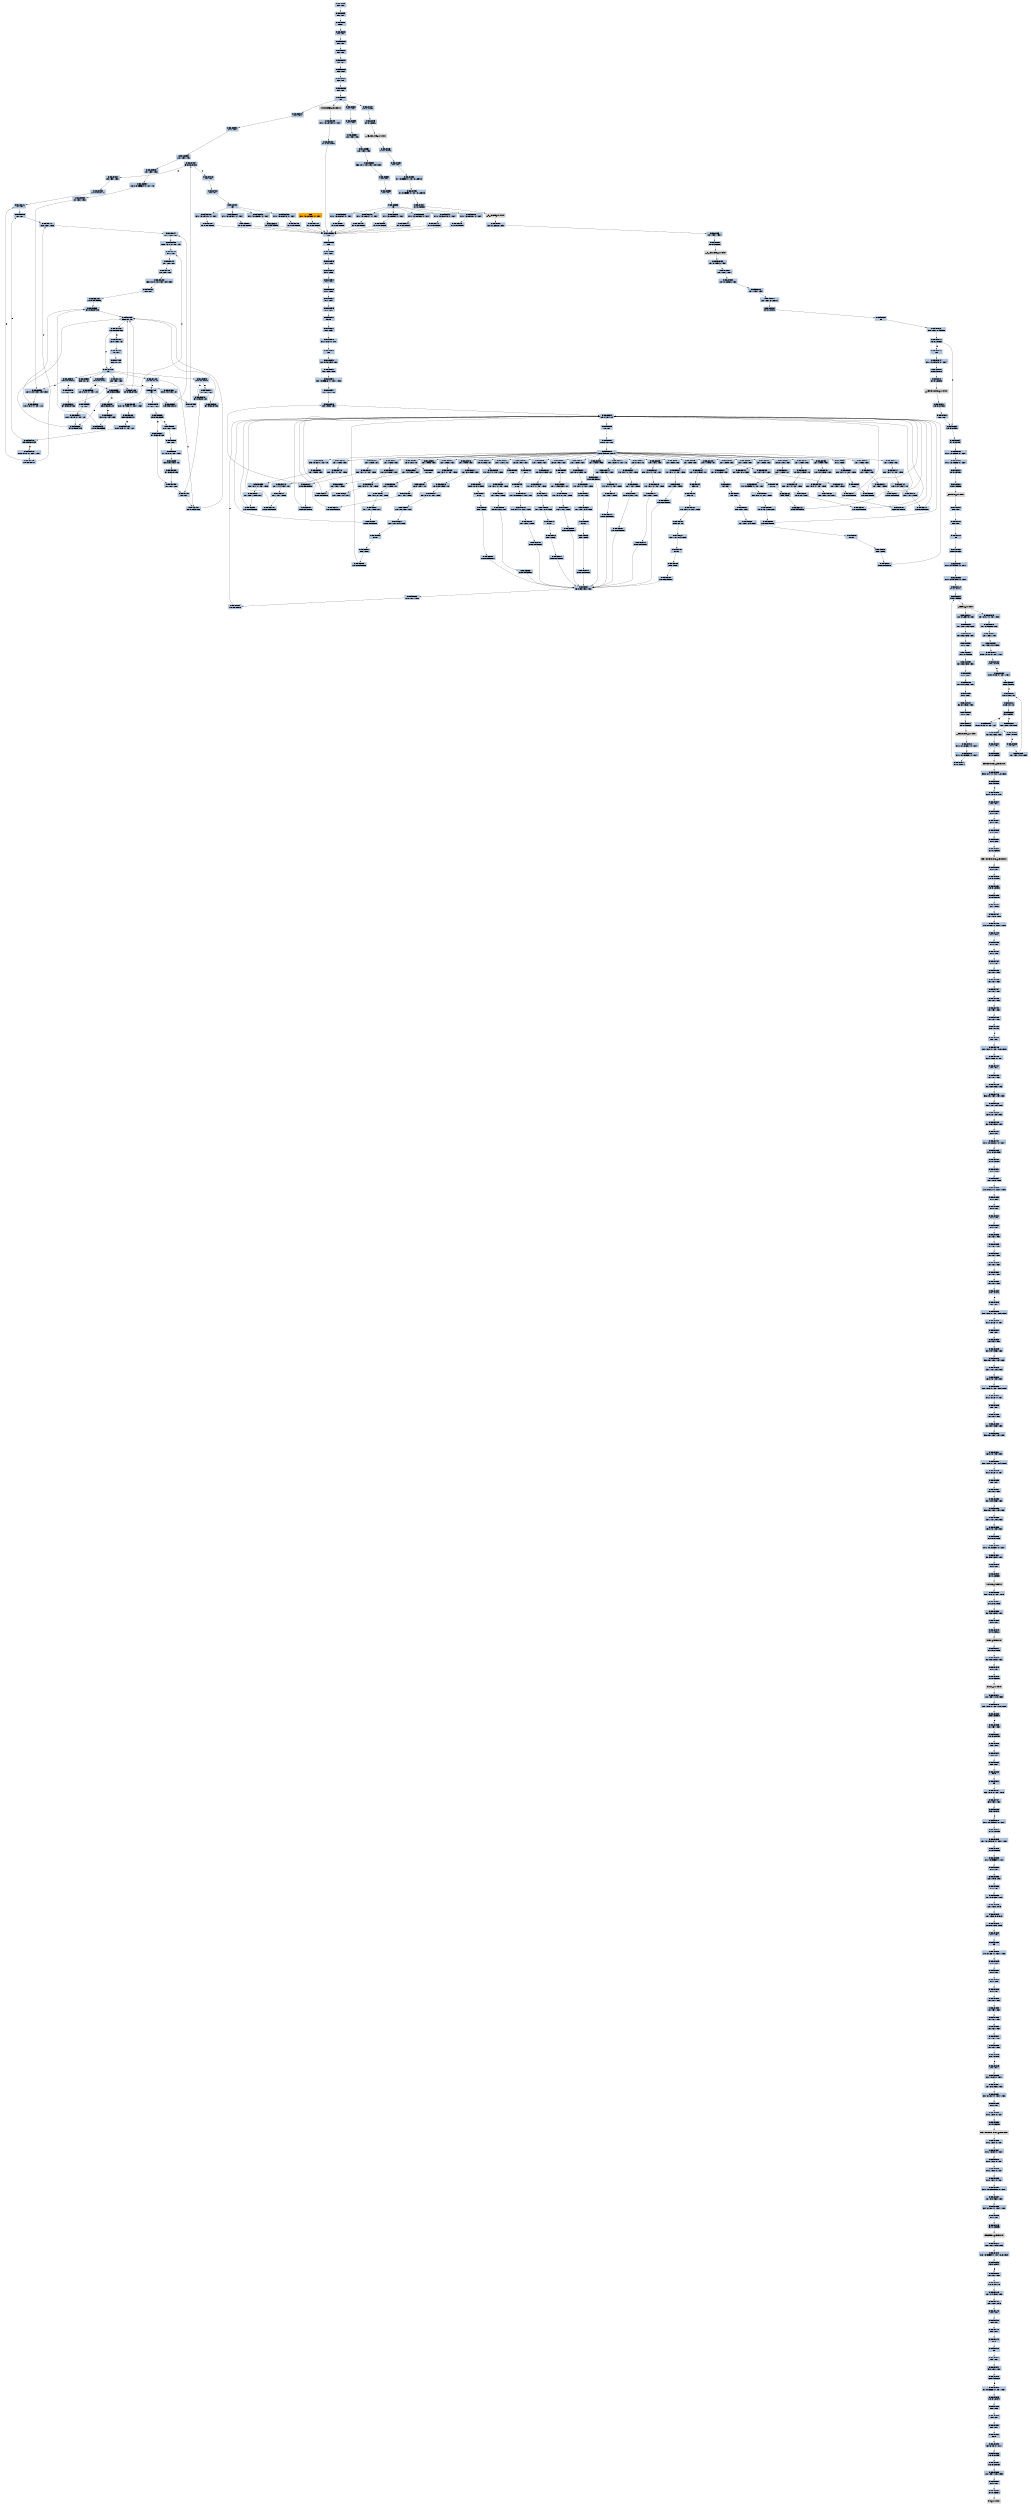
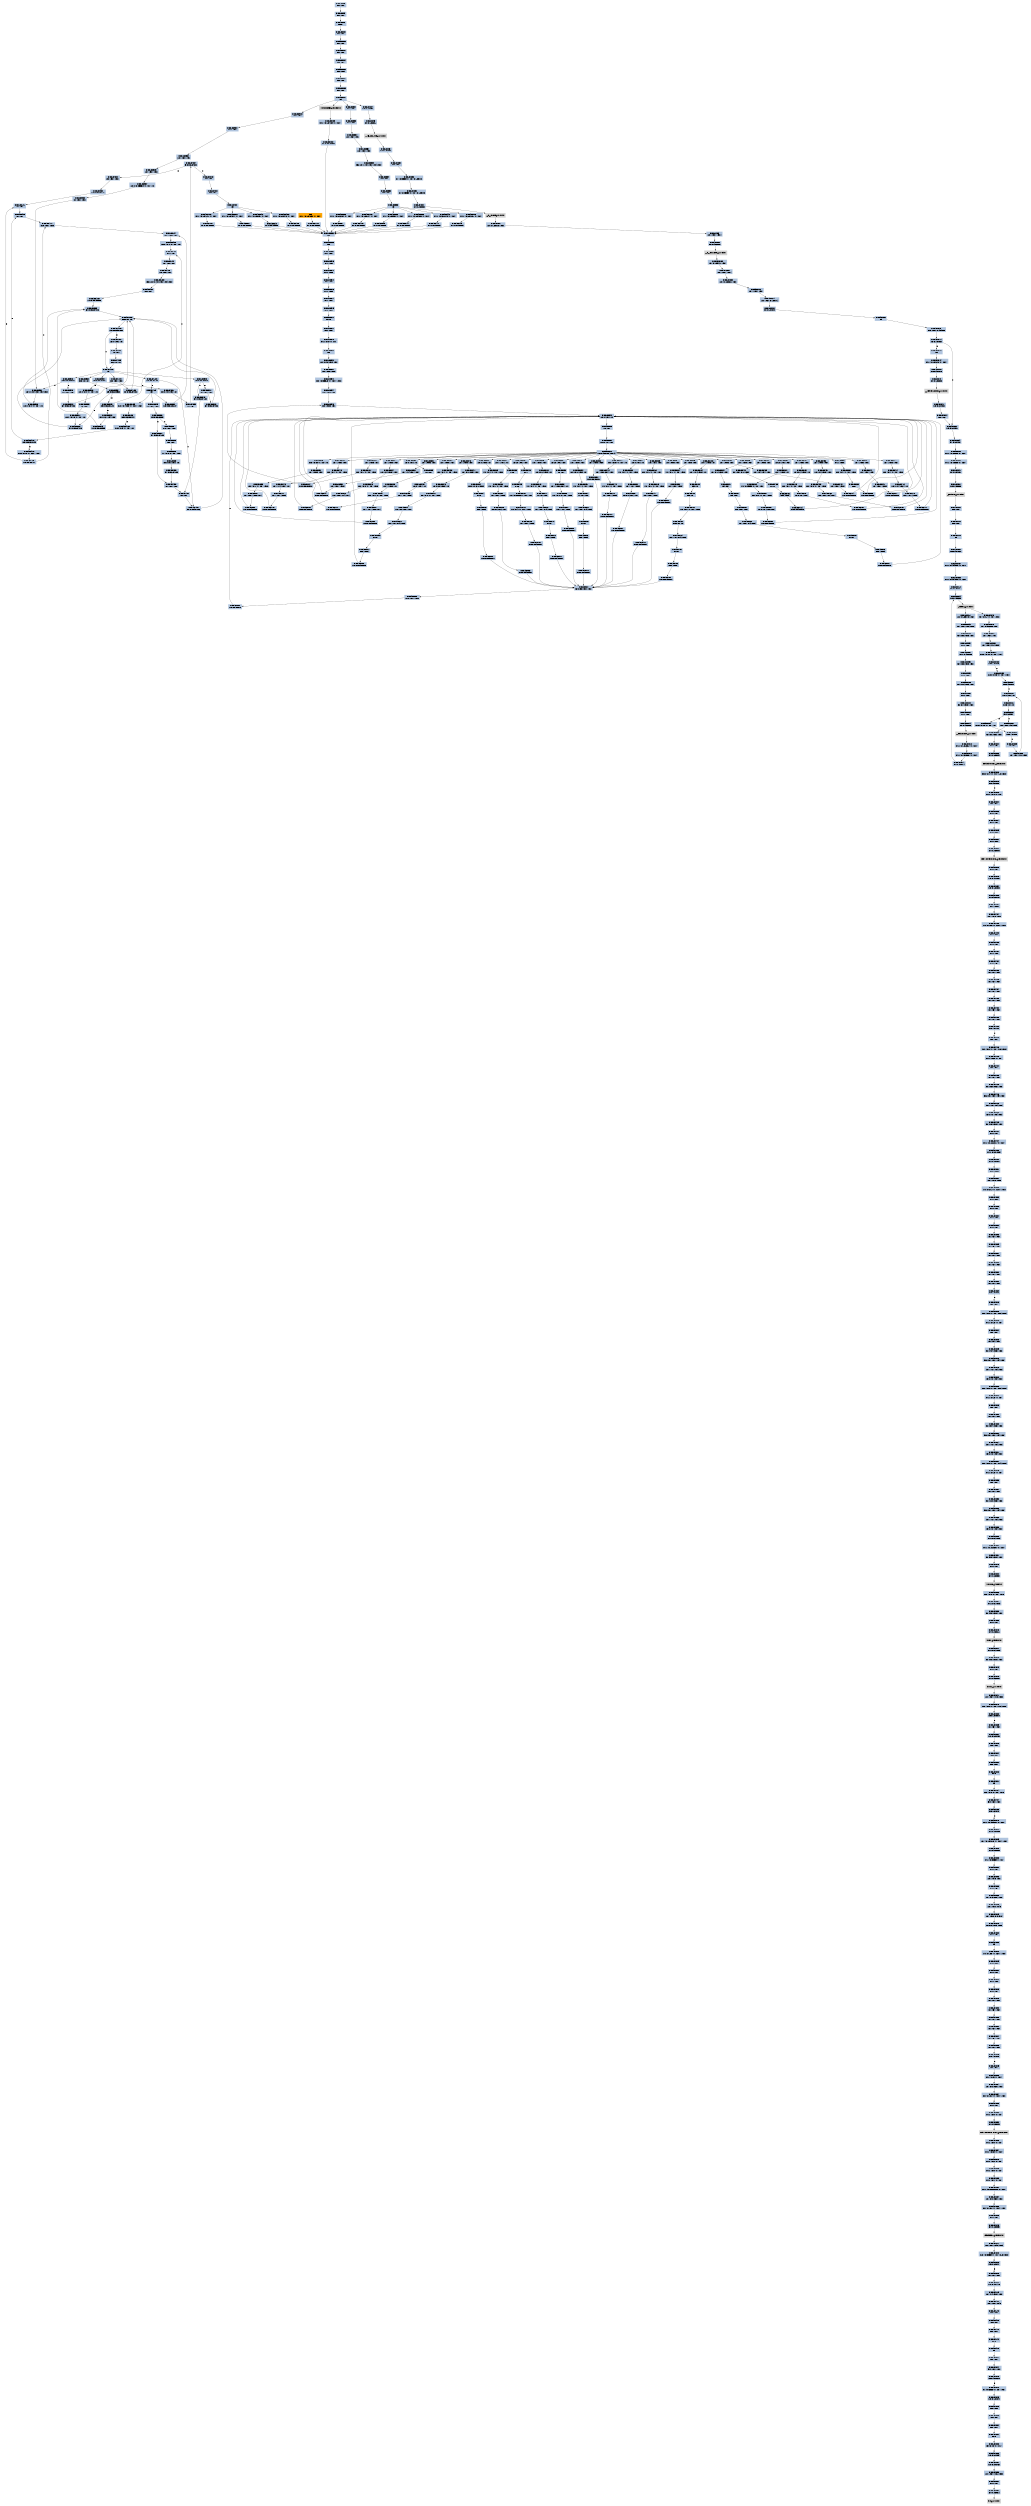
(306, 496) -> (324, 501)
none -> (994, 1444)
